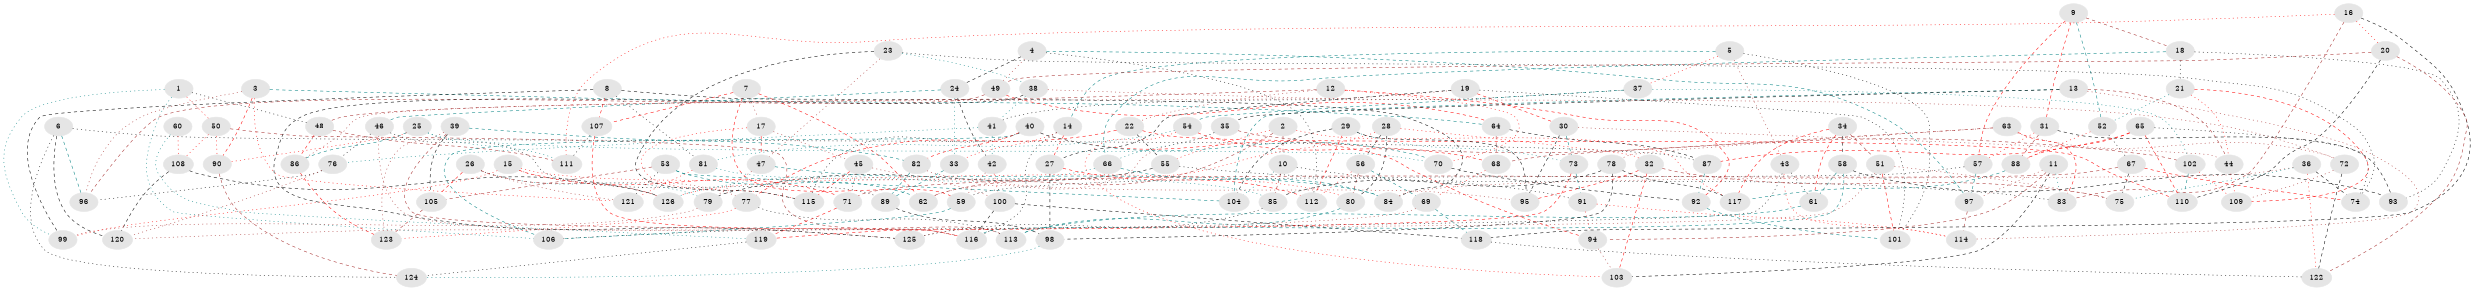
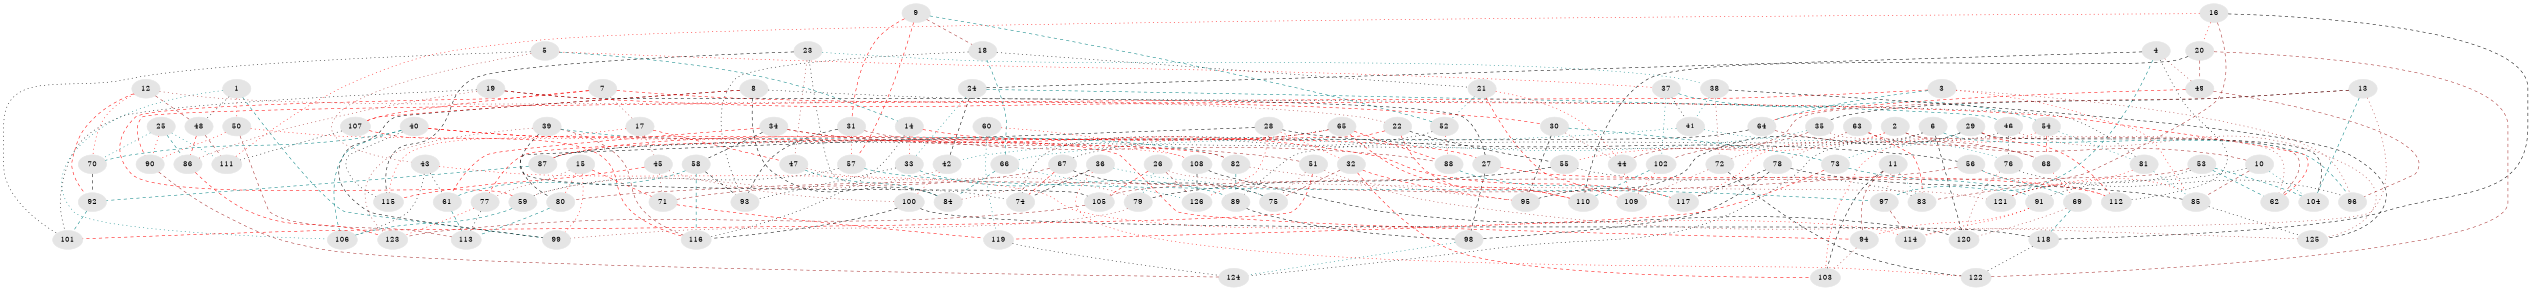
(24, 115) -> (359, 214)
none -> (827, 183)
